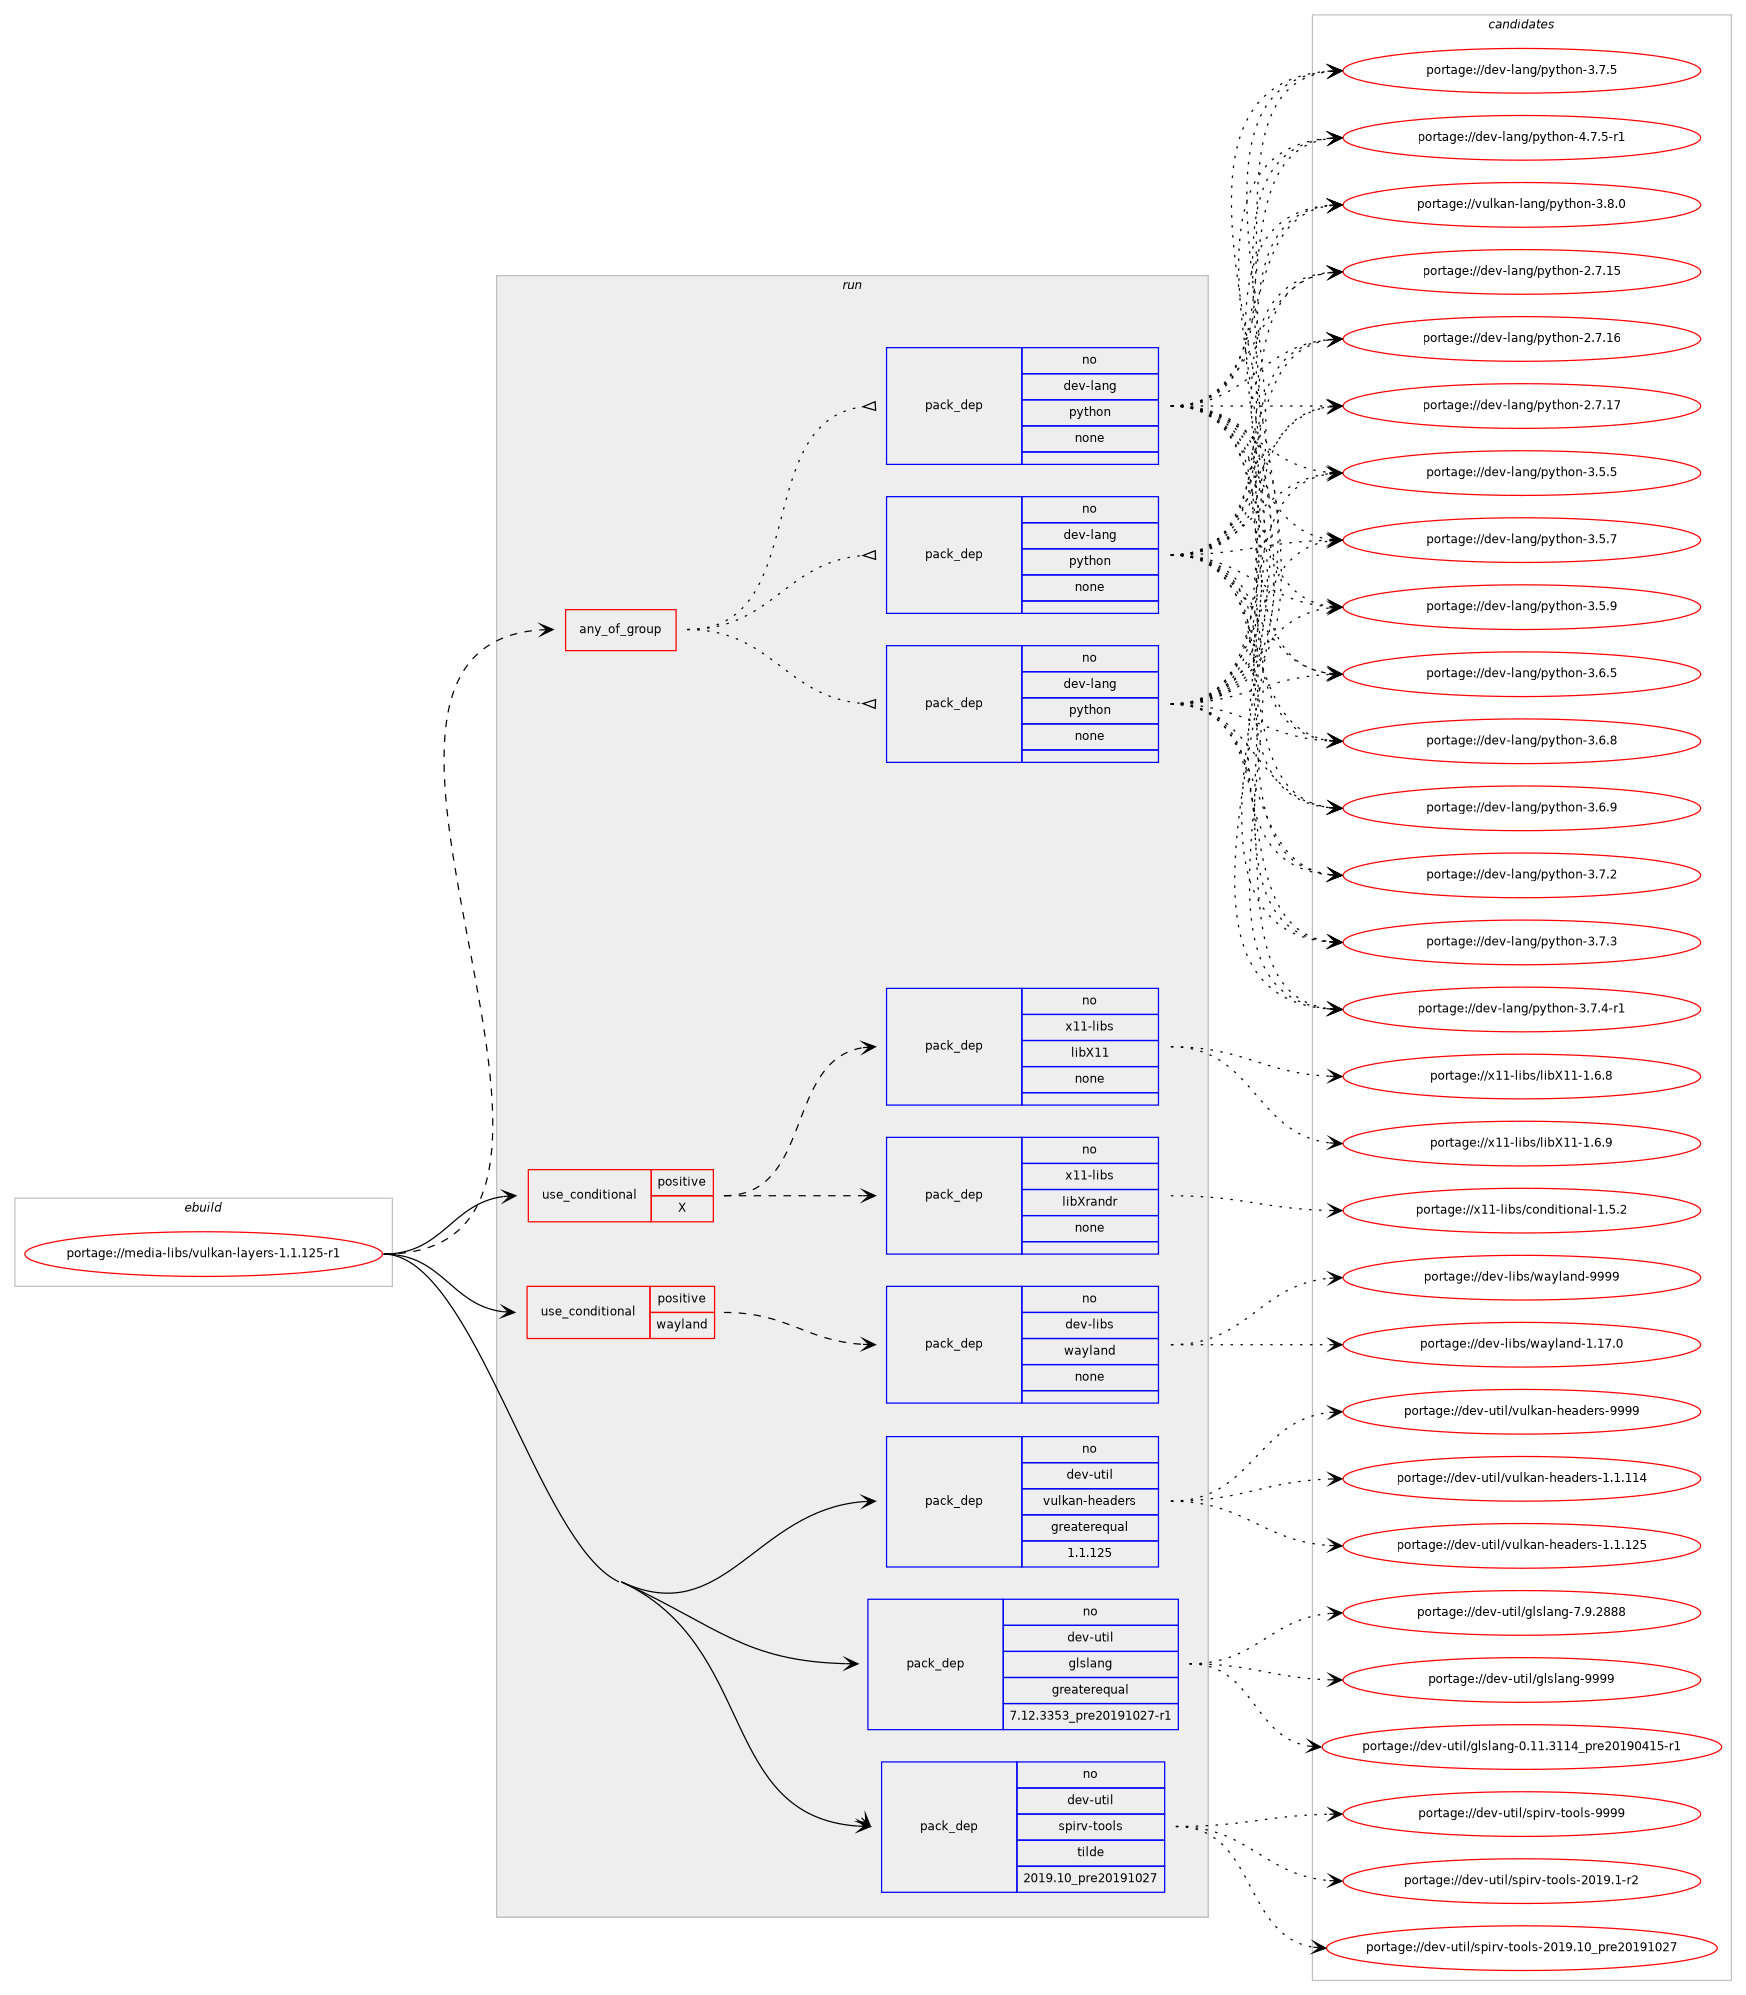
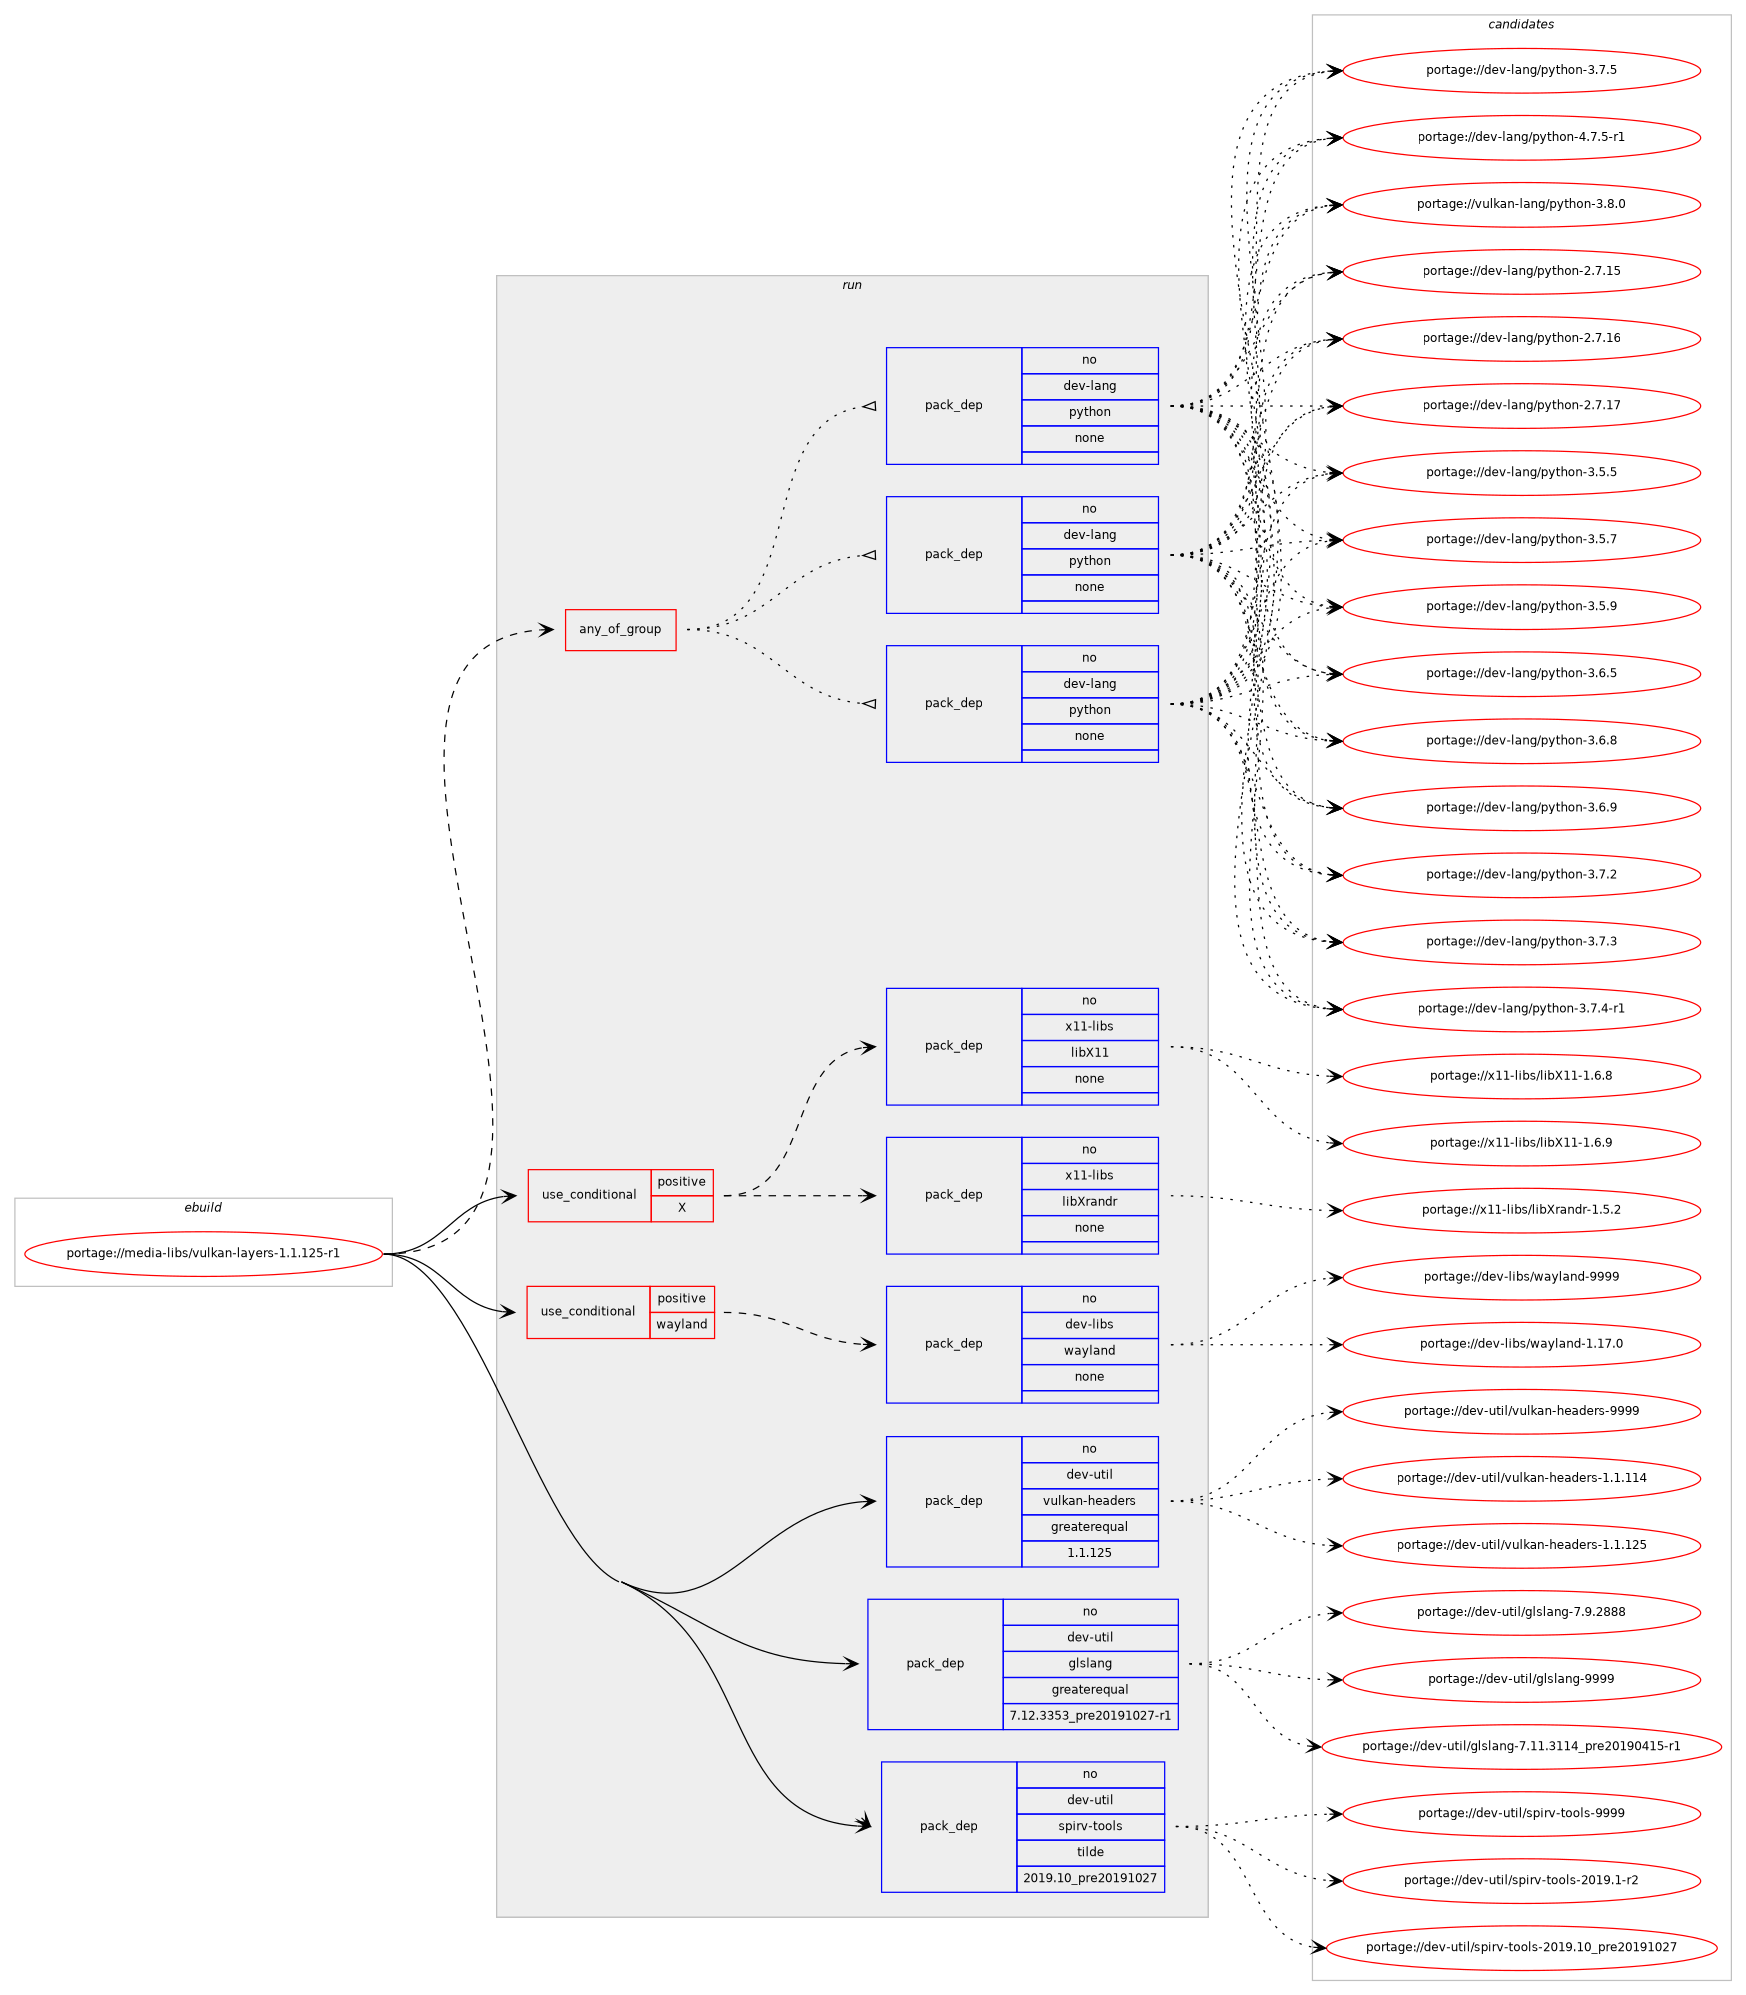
(1522, 1211) -> (1522, 1211)
(1522, 1747) -> (1522, 1747)
